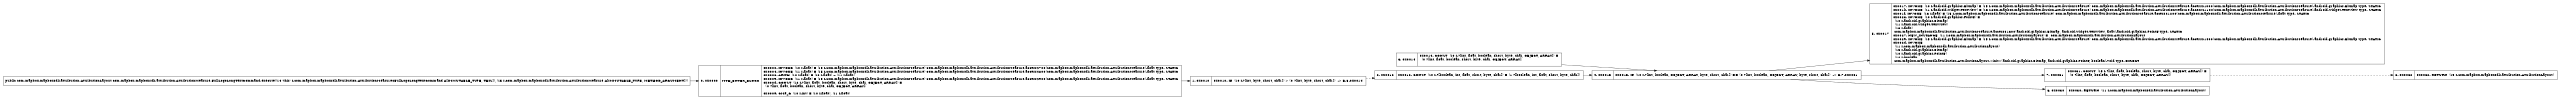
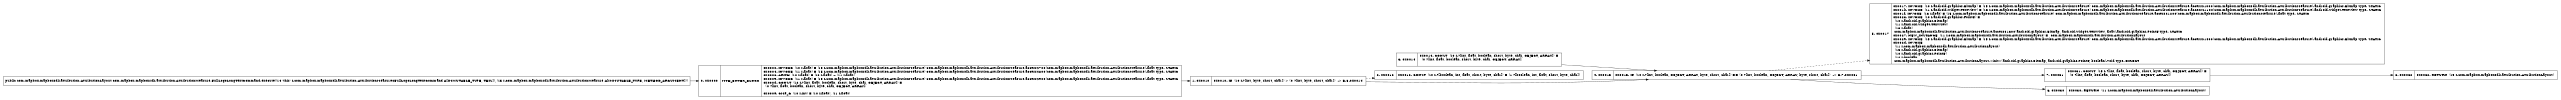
(1818, 66) -> (1818, 66)
(1586, 75) -> (1506, 83)
(2300, 75) -> (2300, 75)
